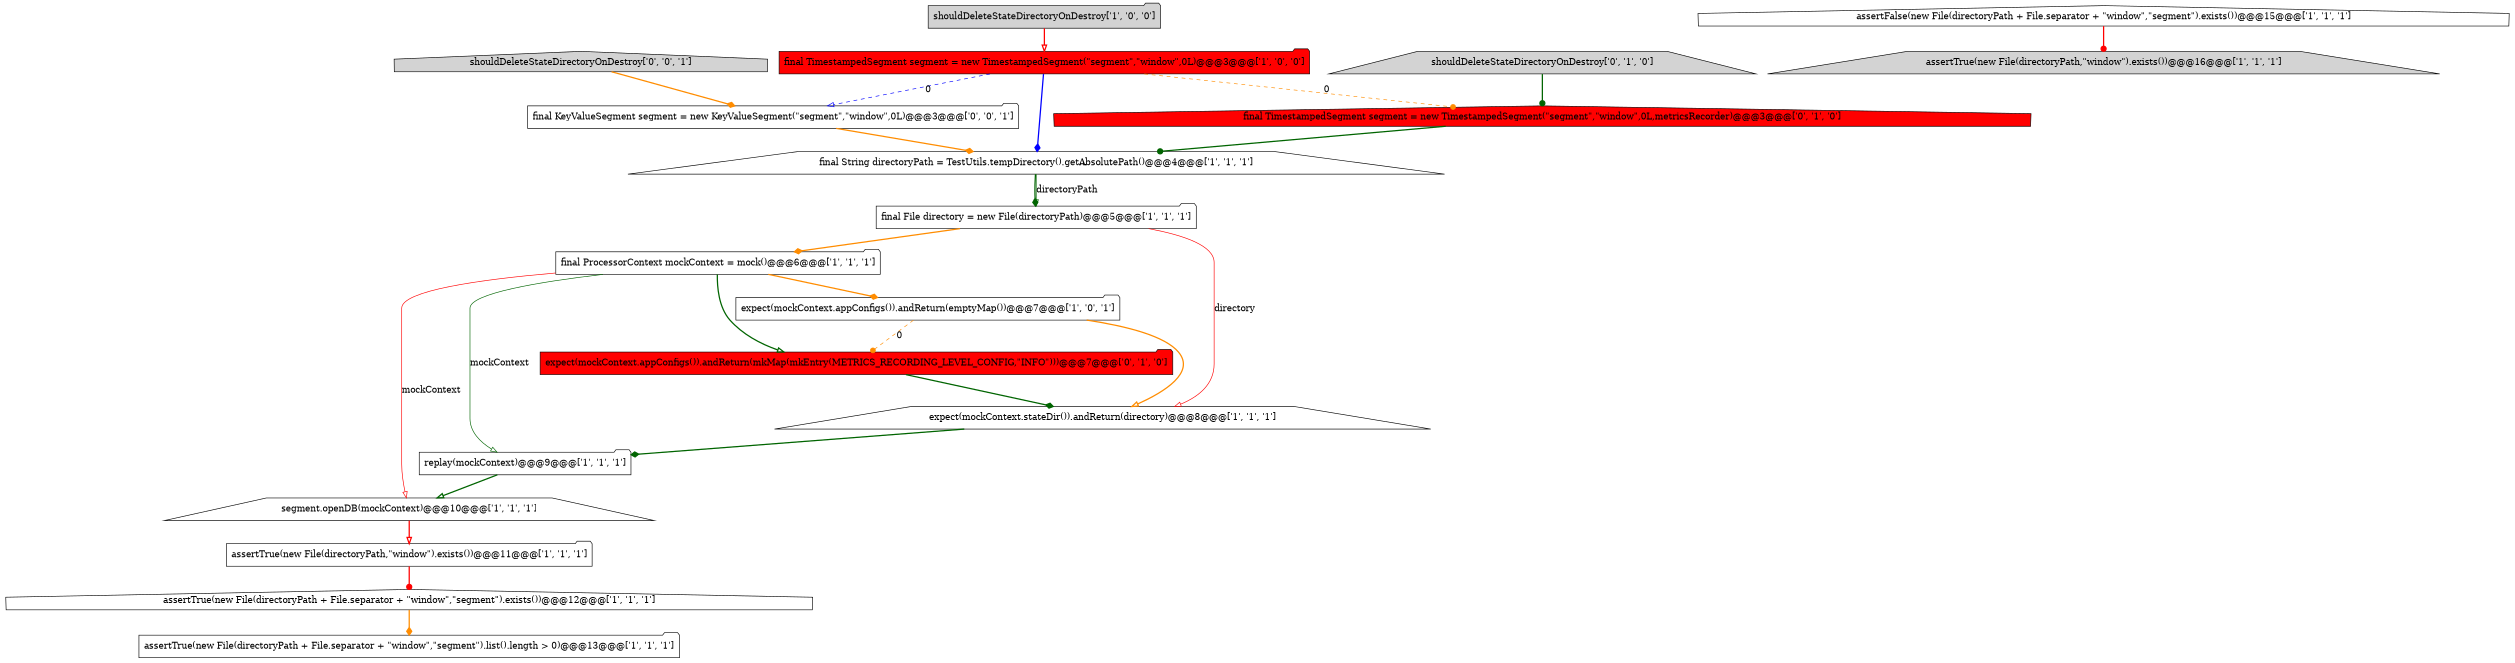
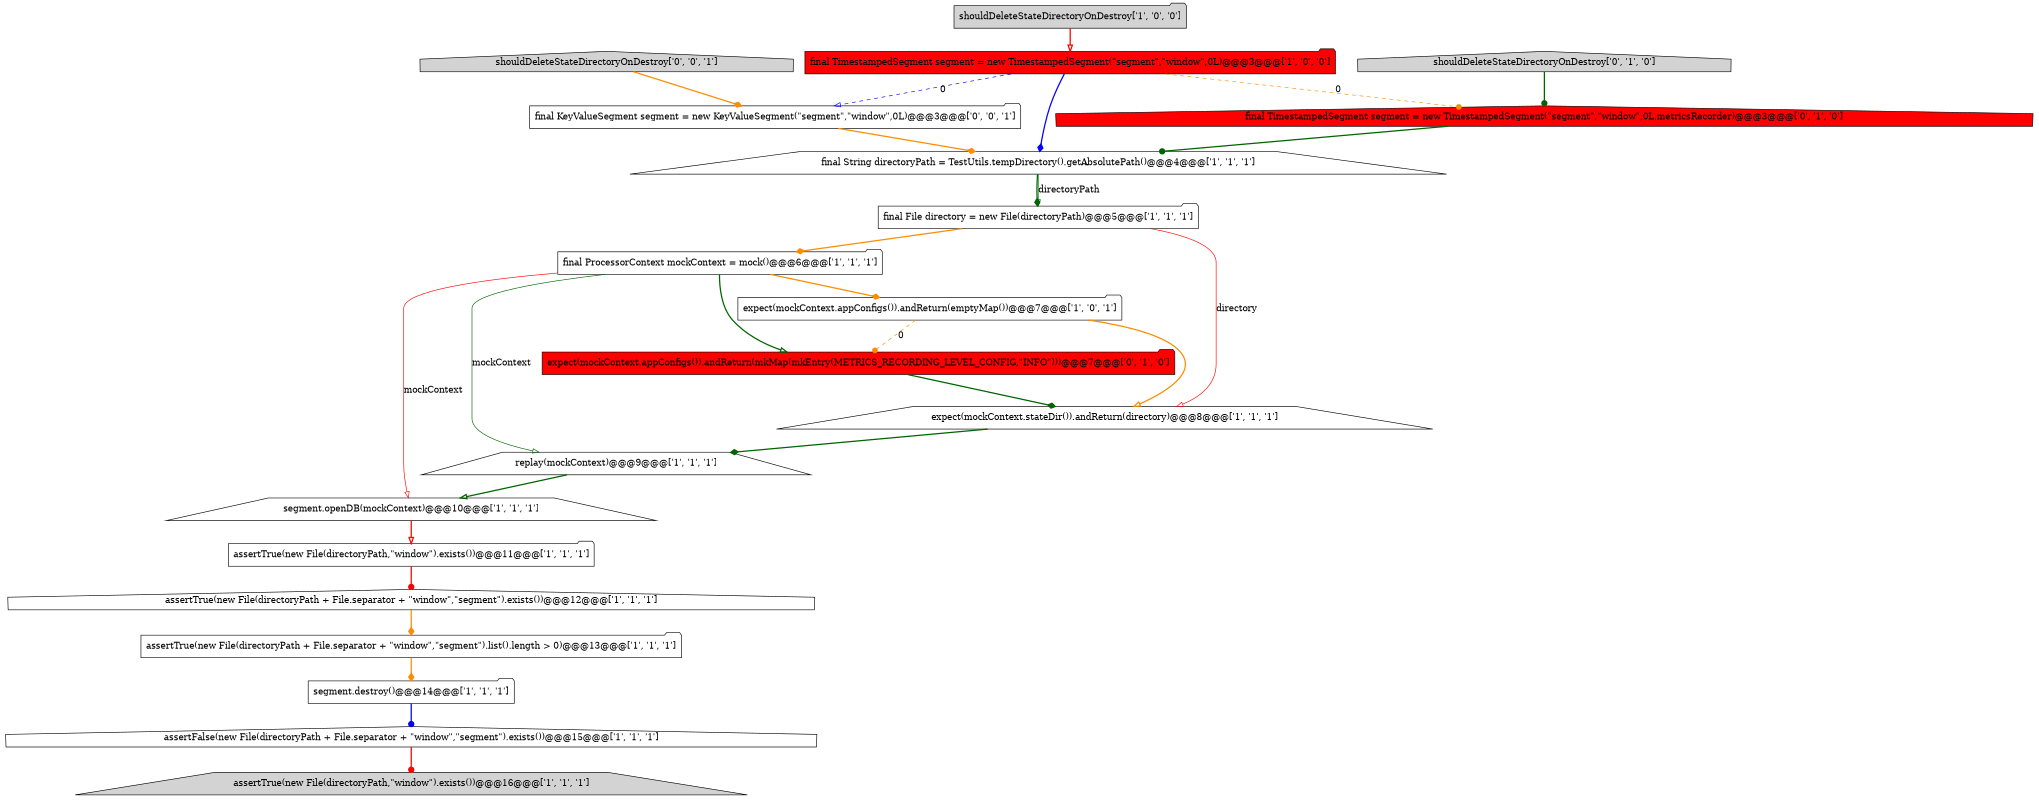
(1542, 63) -> (1544, 63)
(525, 464) -> (616, 464)
none -> (411, 692)
